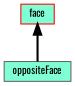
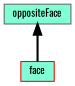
(38, 48) -> (38, 48)
